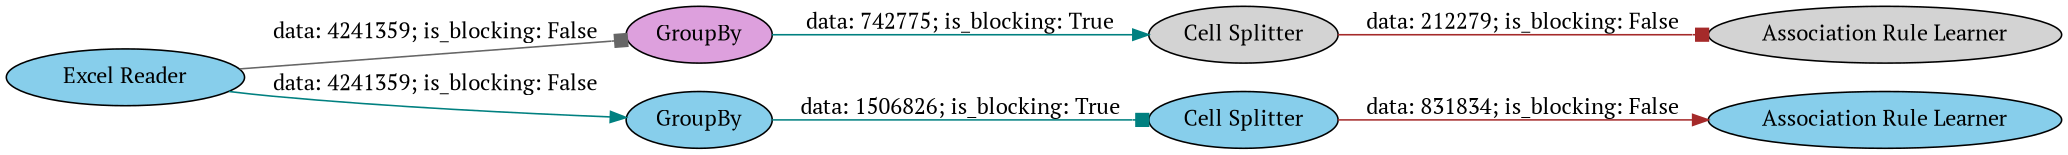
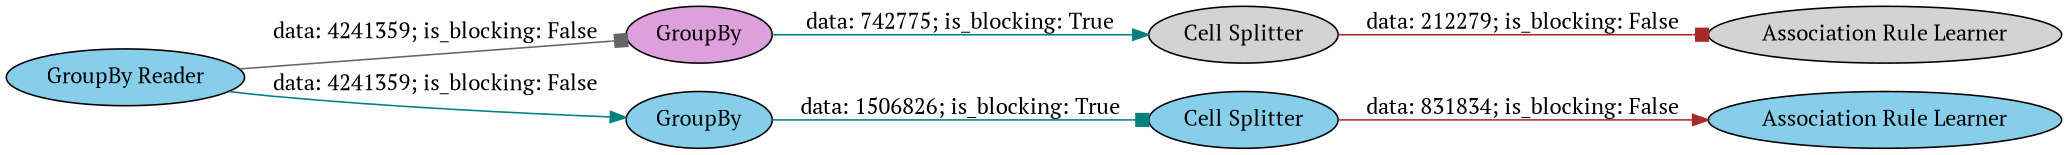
(125, 77) -> (125, 77)
